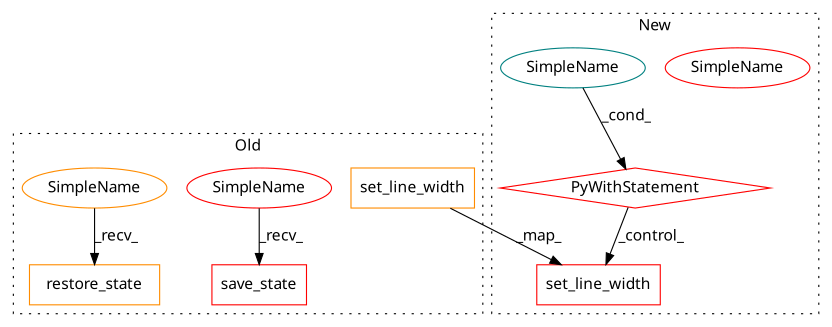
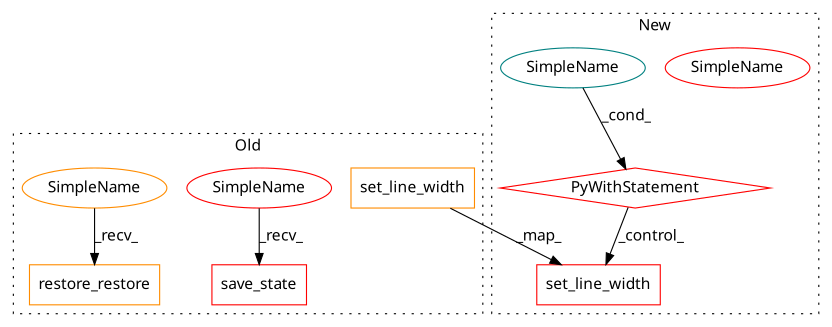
(95, 285) -> (95, 285)
